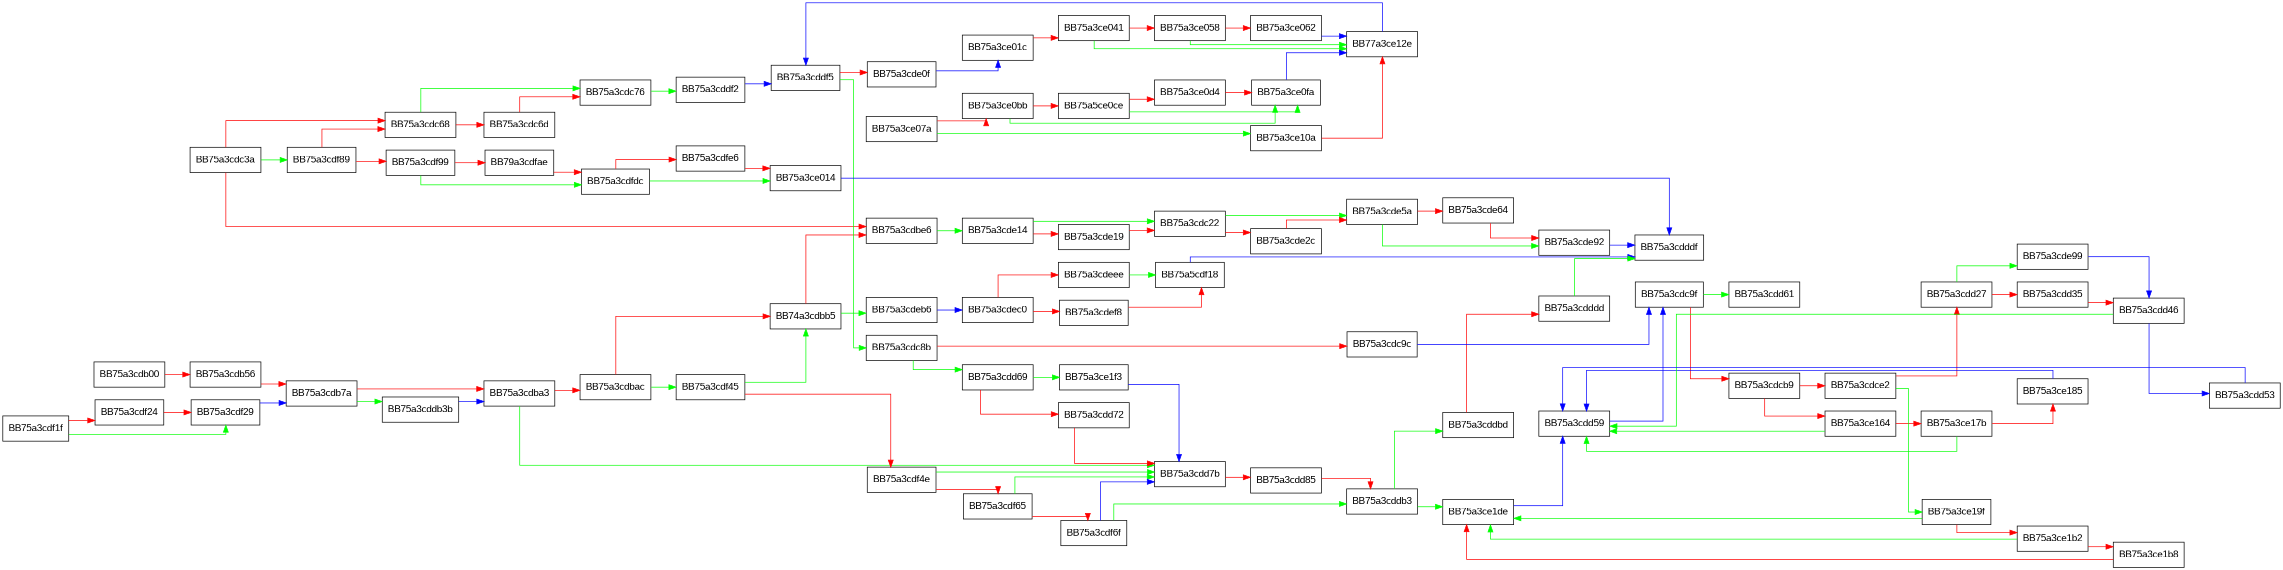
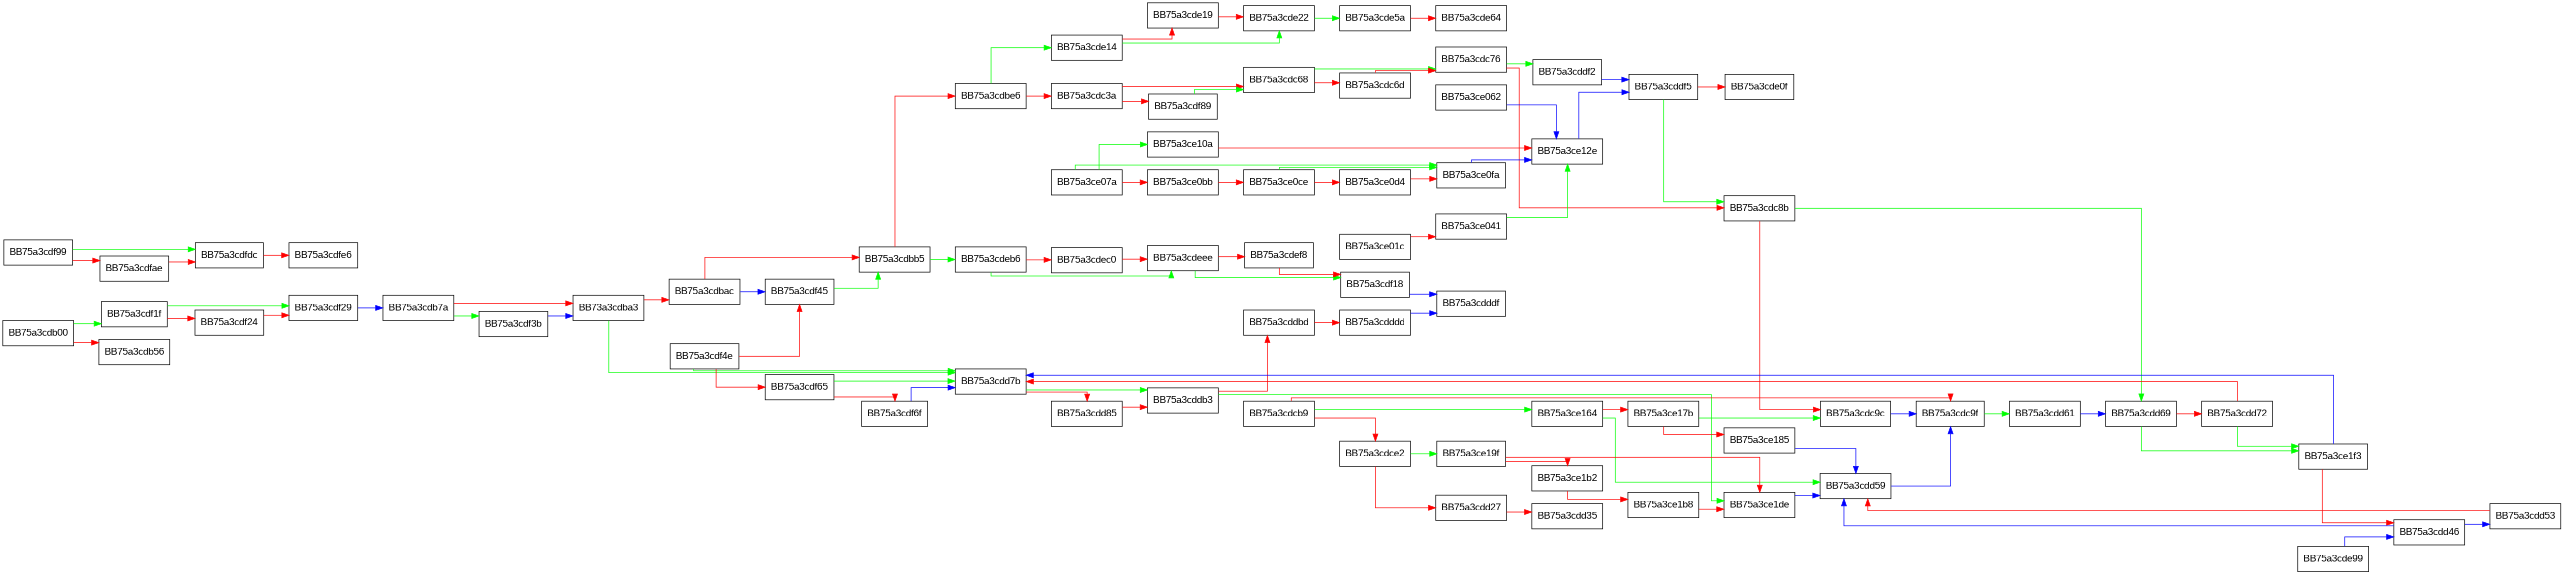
(1190, 28) -> none
(1382, 44) -> (1567, 152)
(969, 71) -> none
(1094, 106) -> (1279, 182)
(1146, 123) -> (1250, 165)
(341, 129) -> (1213, 90)
(271, 160) -> (1132, 101)
(368, 161) -> none
(519, 163) -> (134, 269)
(806, 178) -> none
none -> (1542, 208)
(1190, 224) -> (1279, 18)
(516, 227) -> (1035, 96)
(1286, 241) -> none
(1574, 243) -> none
(1575, 262) -> (1420, 313)
(1975, 266) -> none
(1190, 275) -> (1375, 285)
none -> (1080, 276)
(2097, 303) -> (2322, 519)
(946, 310) -> (1035, 260)
(1043, 311) -> (1228, 257)
(1809, 314) -> (2109, 526)
(806, 316) -> (895, 260)
none -> (84, 324)
(1690, 359) -> (1719, 398)
(2059, 368) -> (2176, 511)
(270, 384) -> none
(660, 387) -> (749, 292)
(519, 393) -> (608, 308)
(851, 394) -> (792, 356)
(420, 410) -> (513, 324)
none -> (2089, 414)
(1782, 416) -> (1420, 410)
(1394, 439) -> (1267, 389)
none -> (2255, 446)
(1775, 451) -> (1756, 418)
(1218, 504) -> (1092, 390)
(1722, 518) -> (1647, 457)
(1750, 539) -> none
